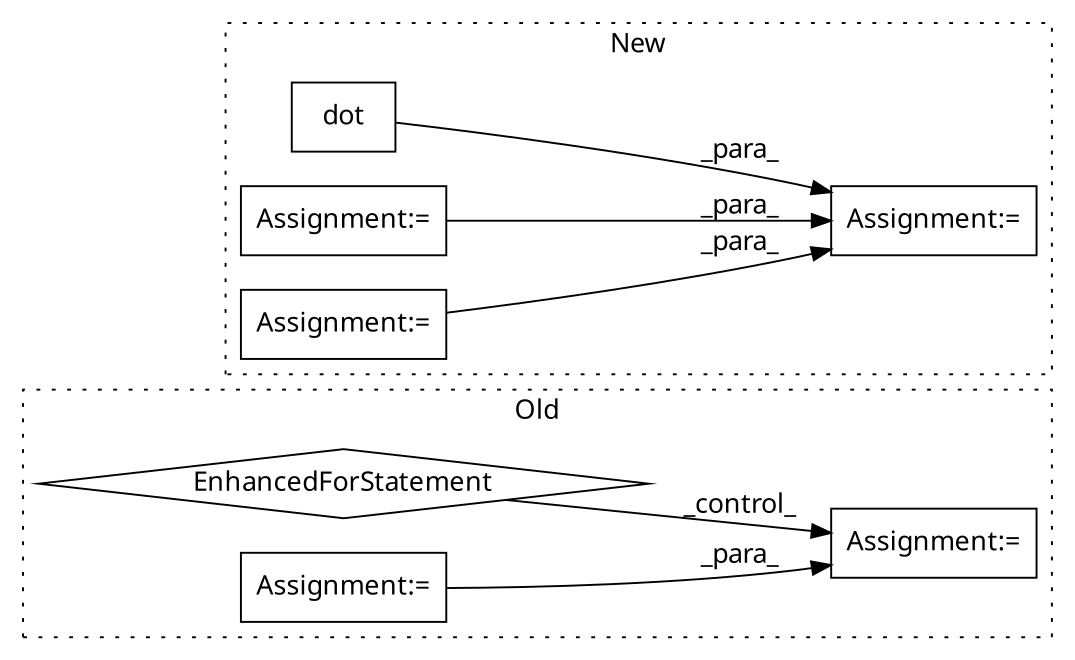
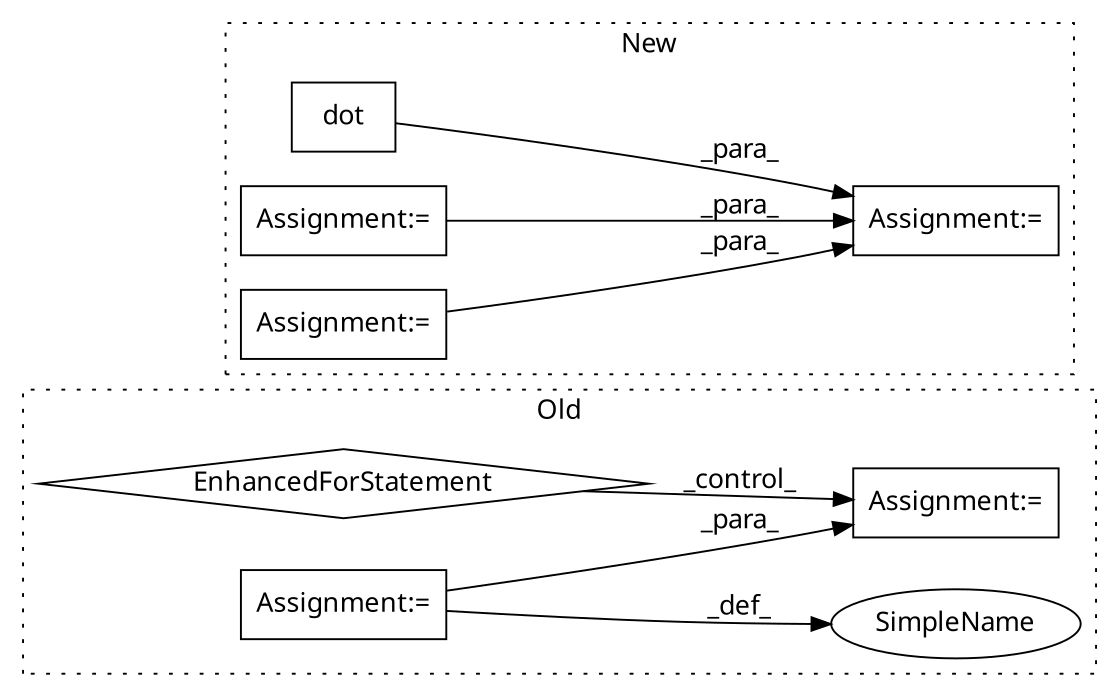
none -> (956, 624)
